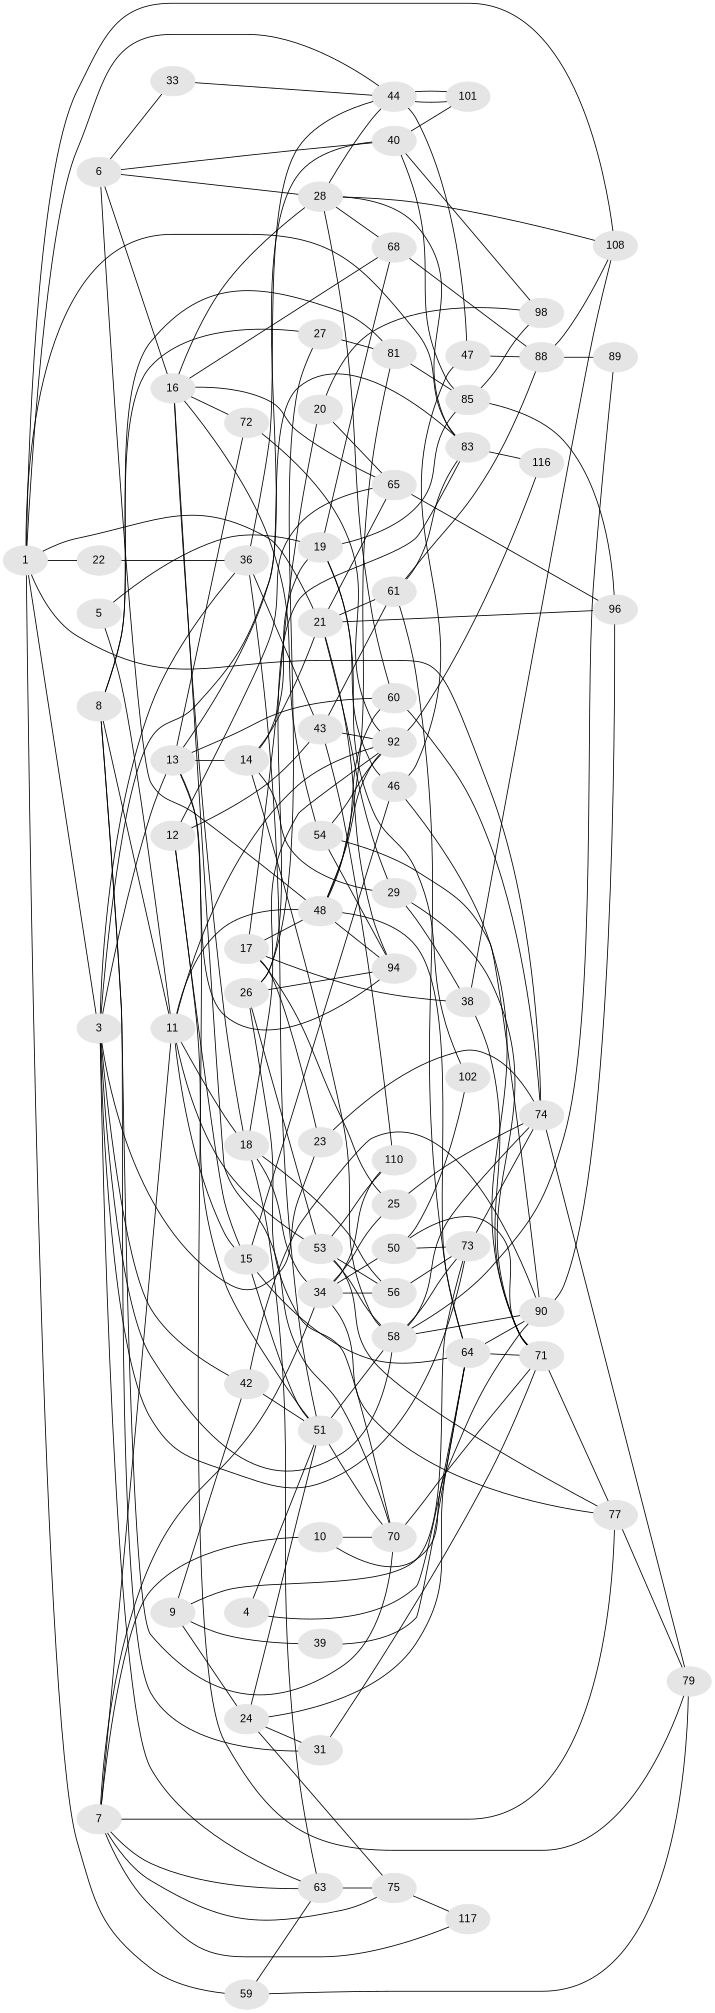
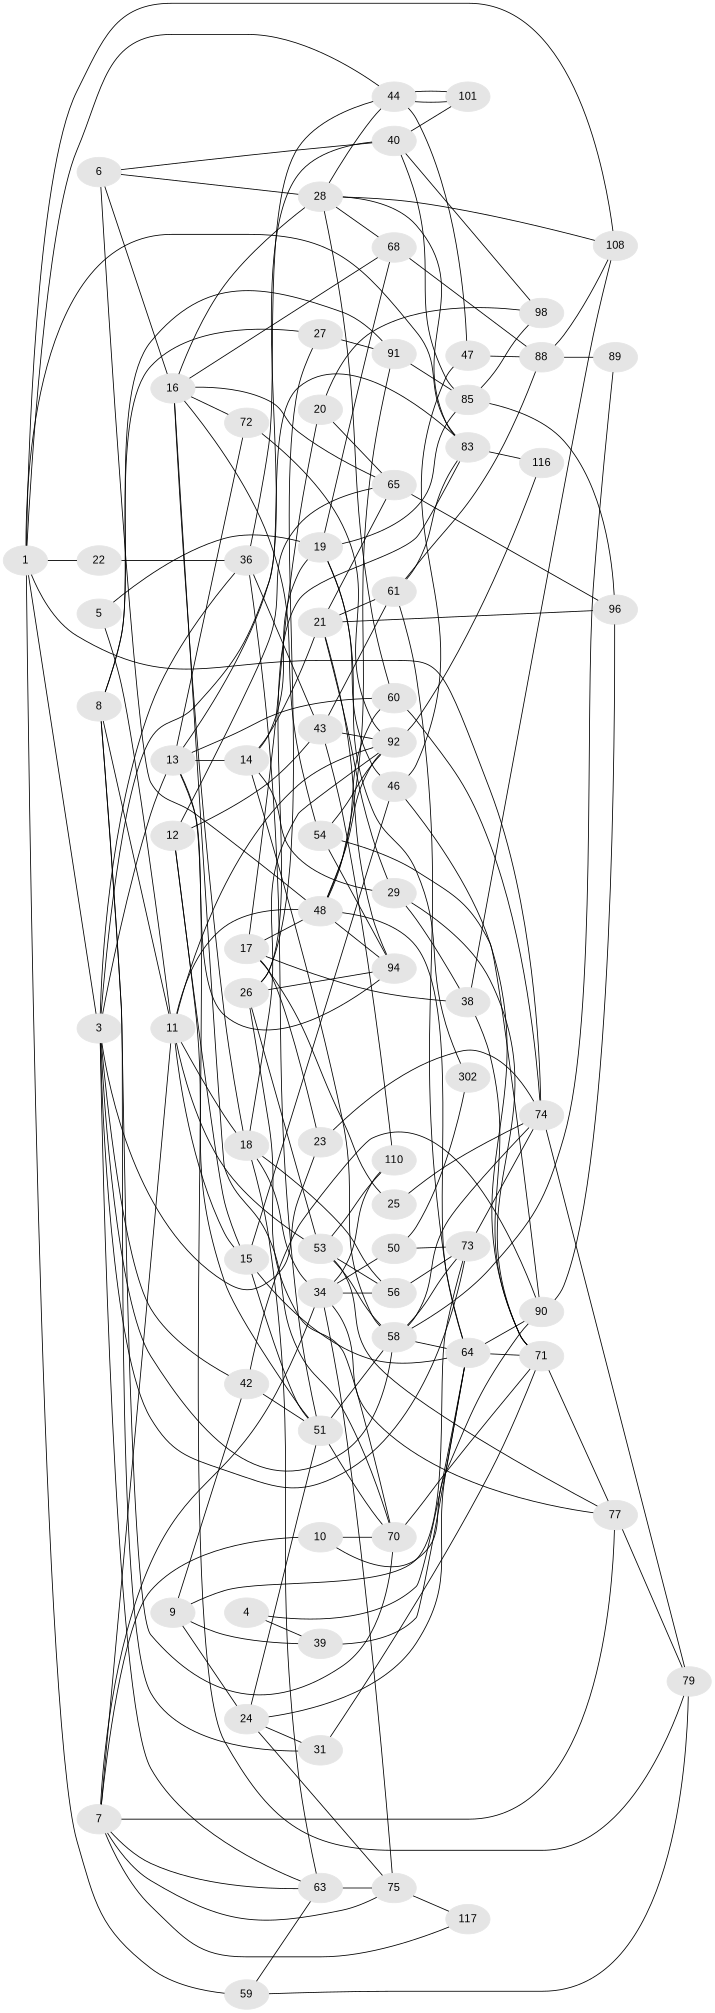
(173, 81) -> none
(394, 354) -> (394, 354)
(197, 515) -> none
(468, 1078) -> (468, 1078)
(504, 1241) -> none
(361, 1242) -> (365, 1589)
(468, 1325) -> (431, 1345)
(281, 1529) -> (282, 1627)
